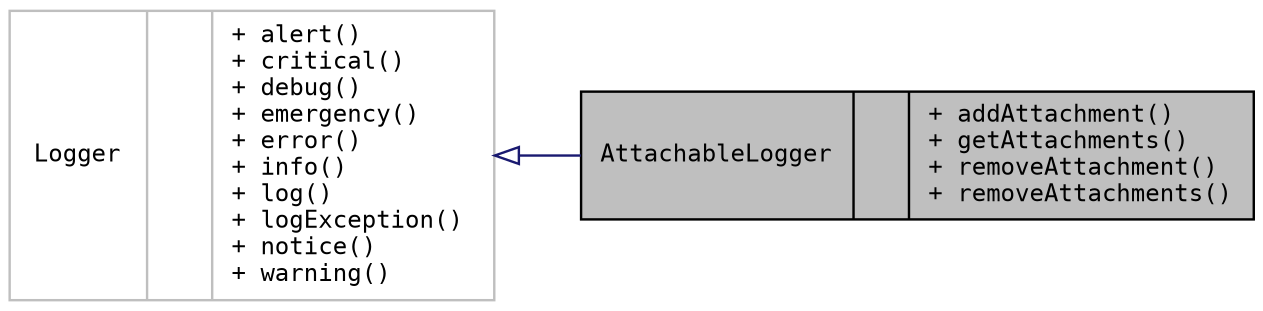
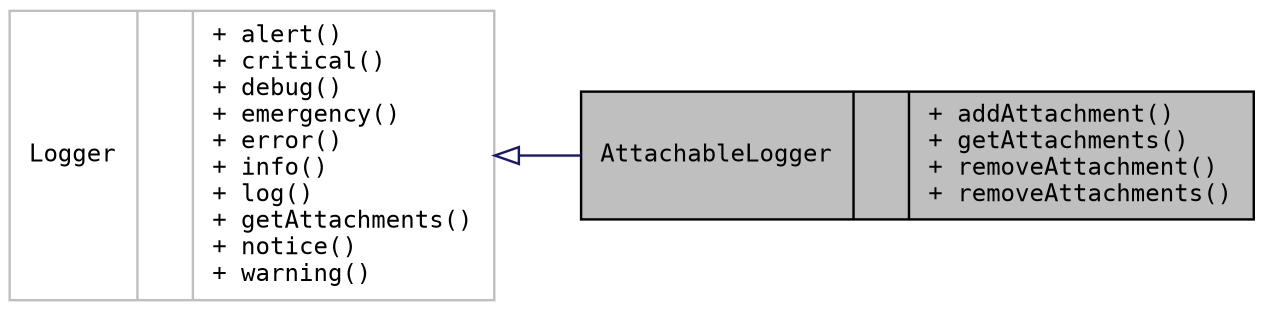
(348, 221) -> (344, 221)
